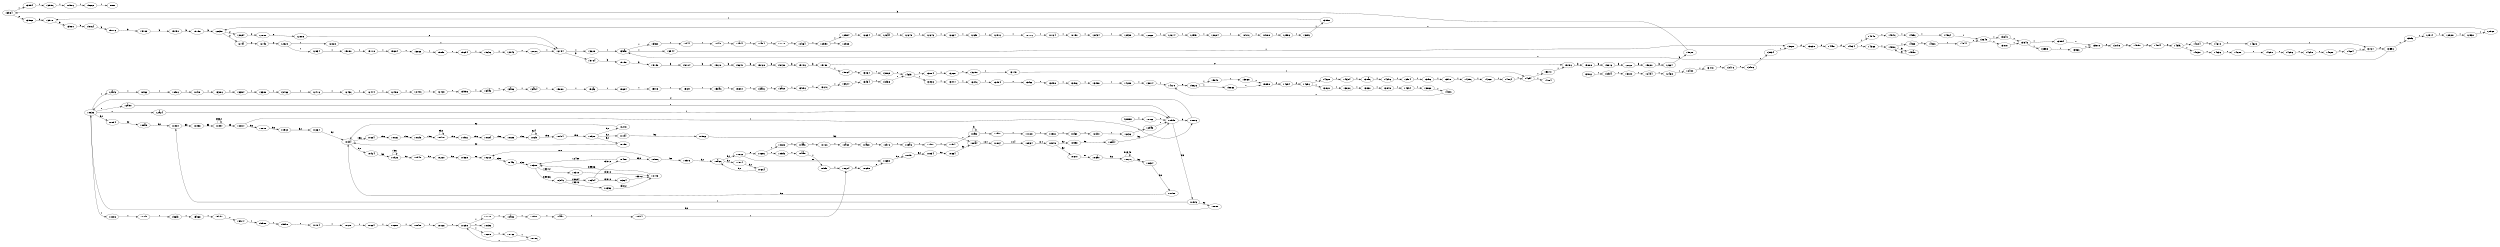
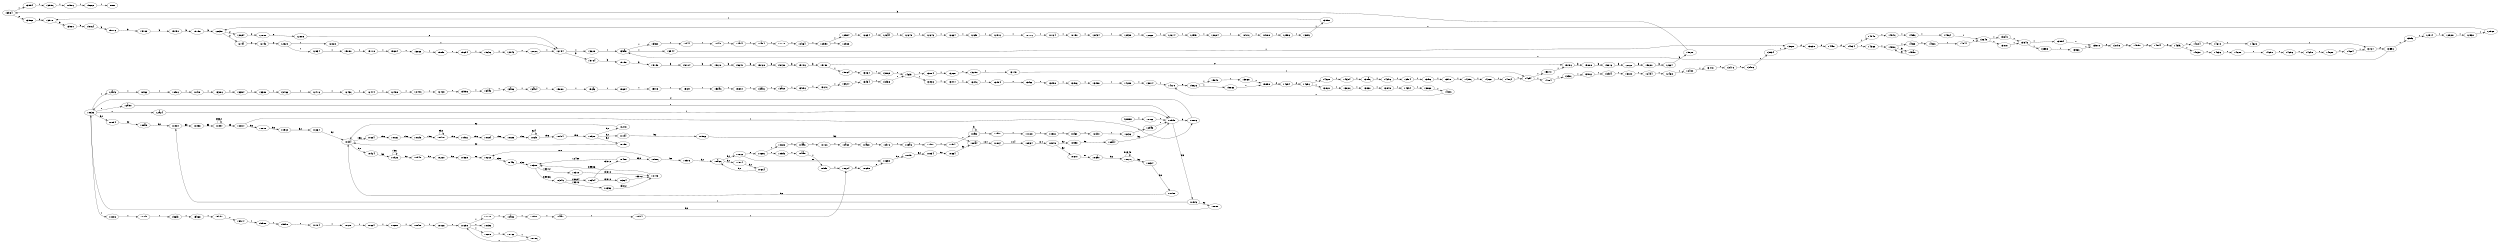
none -> (1568, 76)
